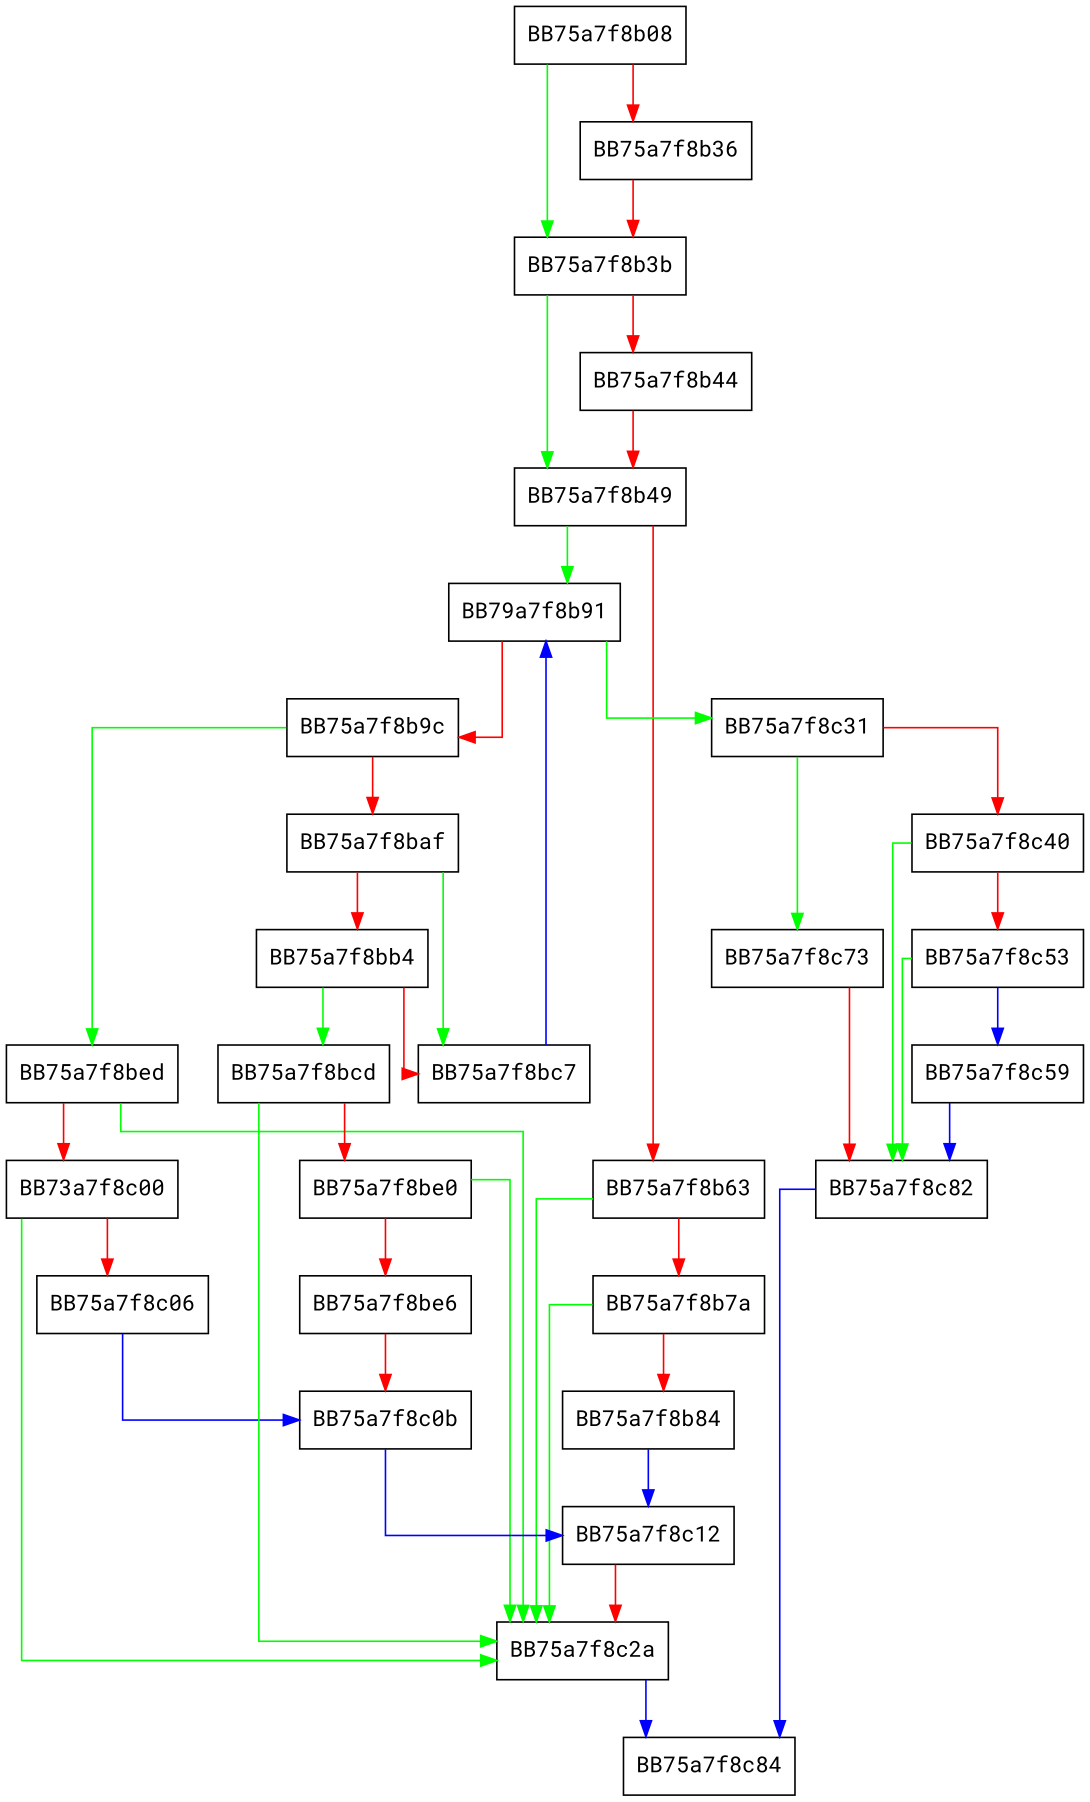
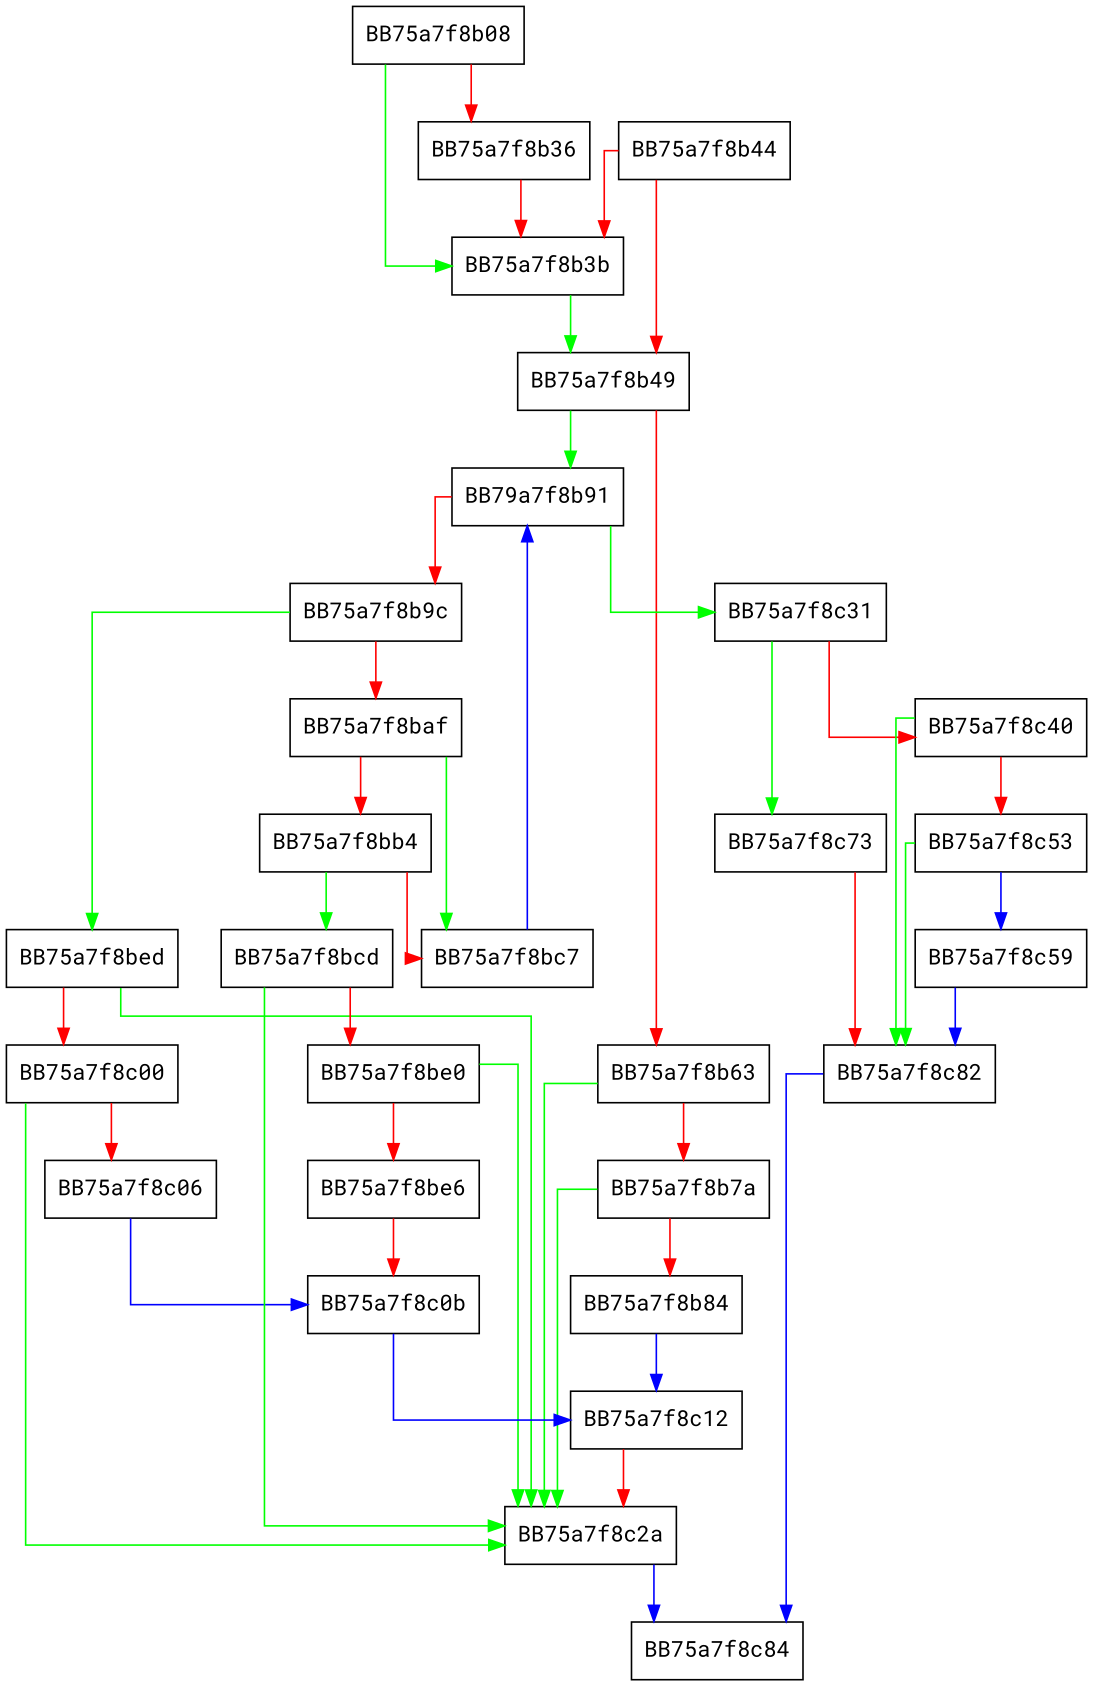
(633, 316) -> (604, 179)
(92, 1189) -> (92, 1074)
